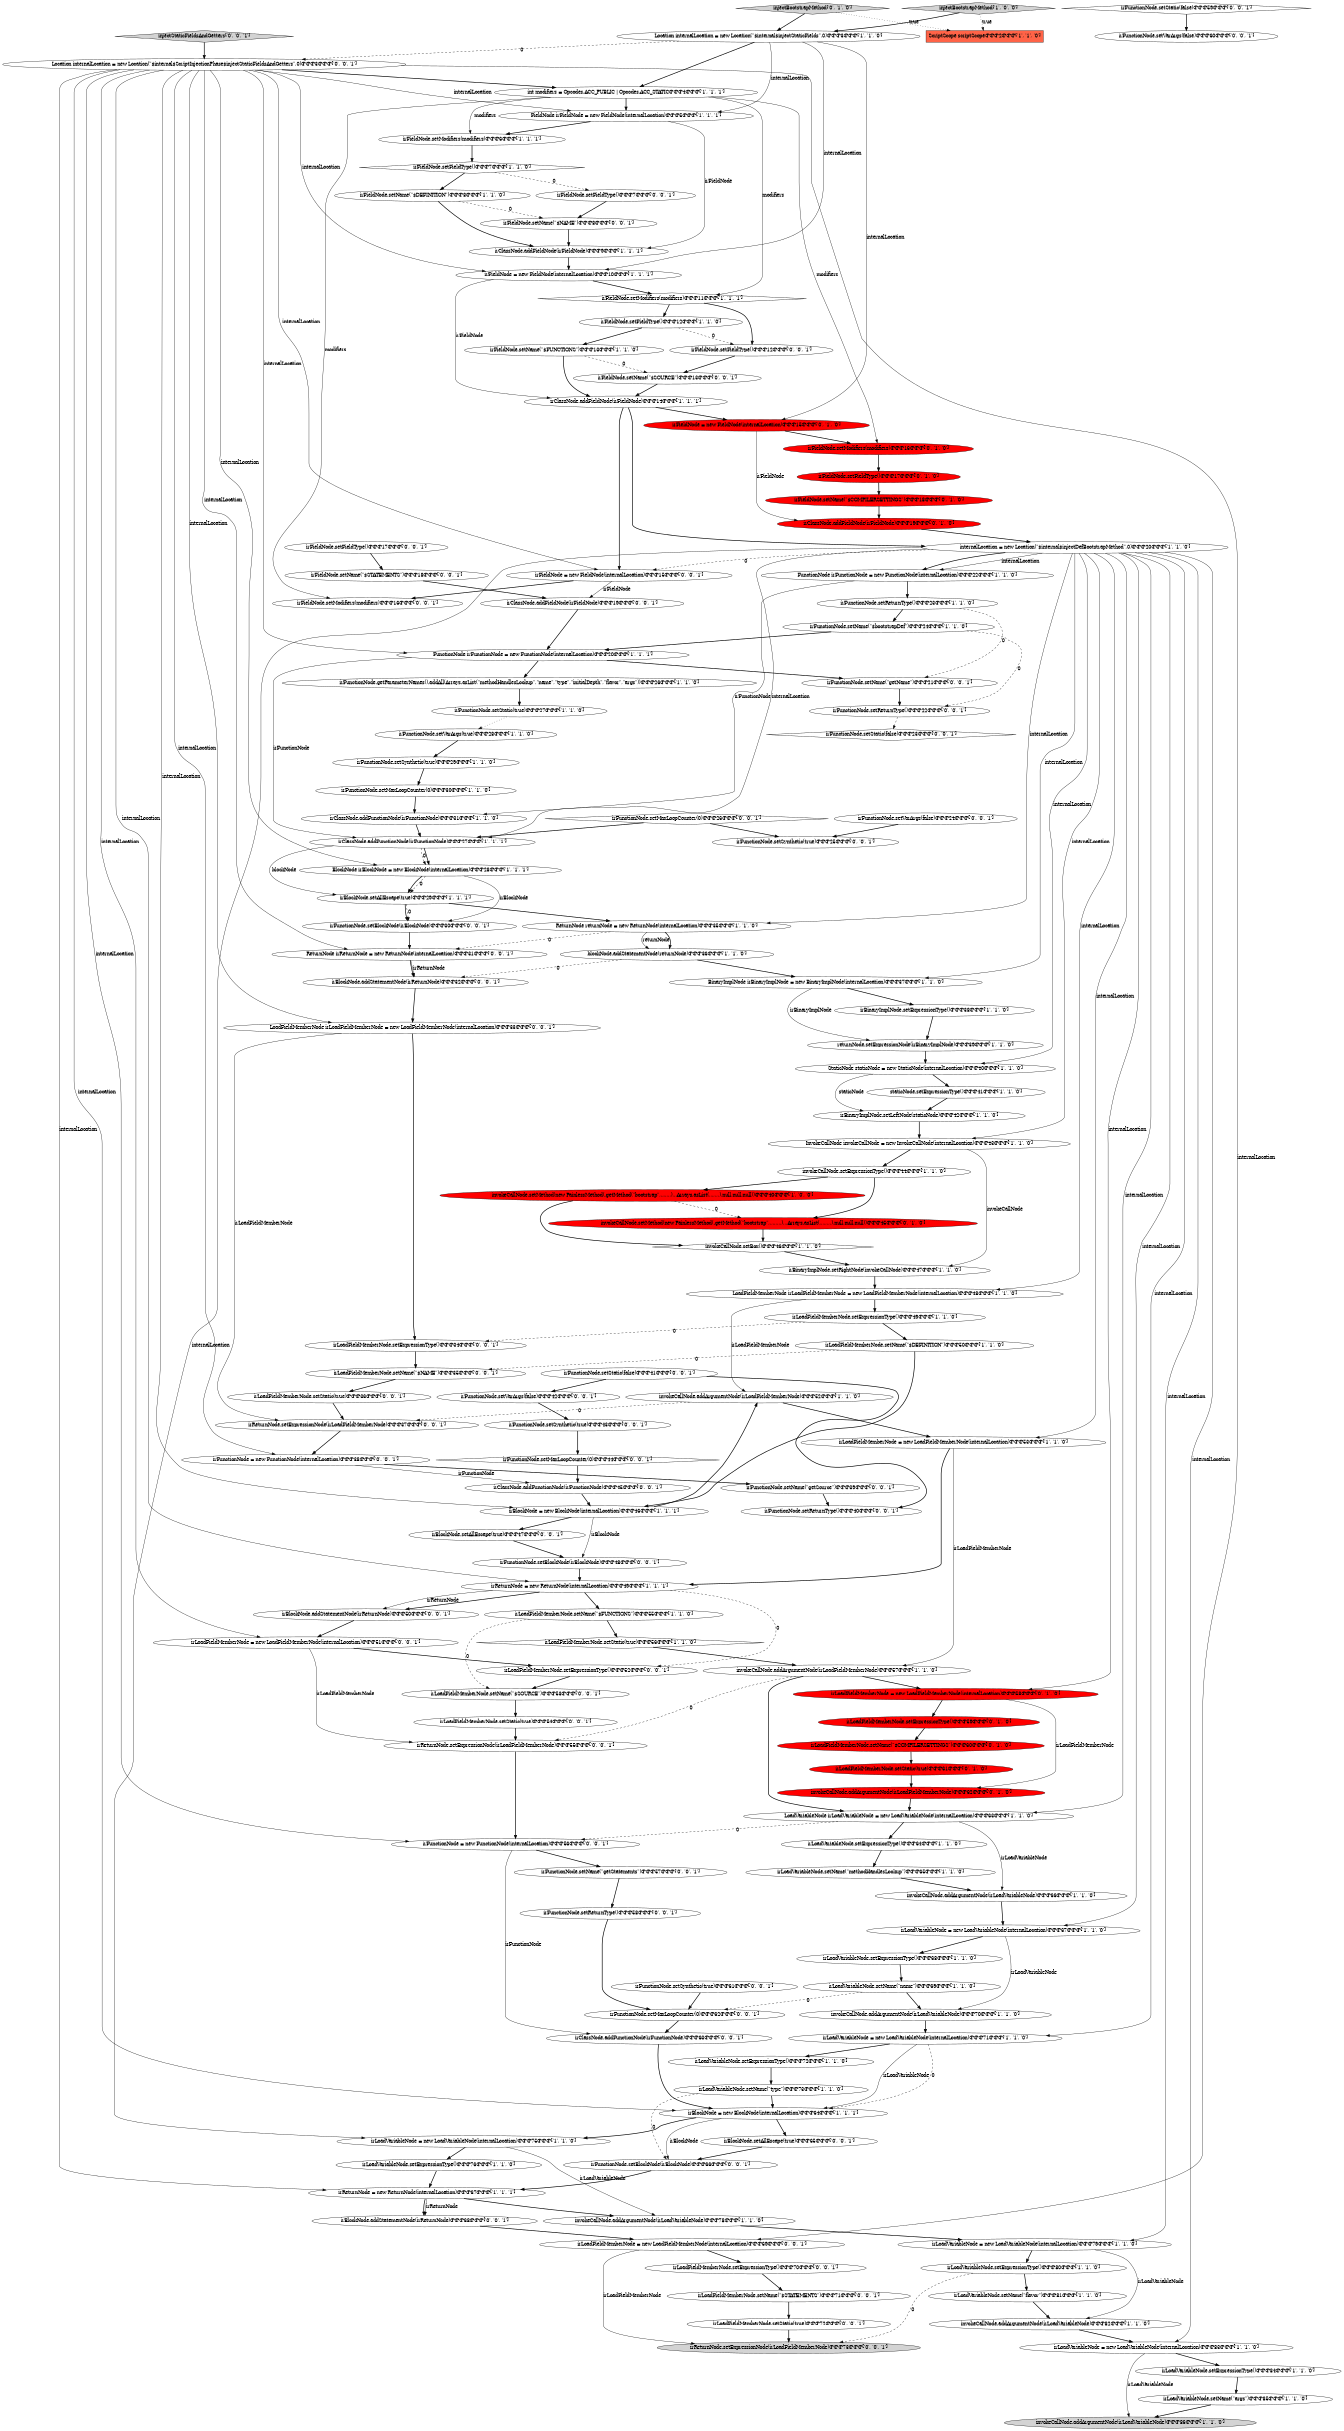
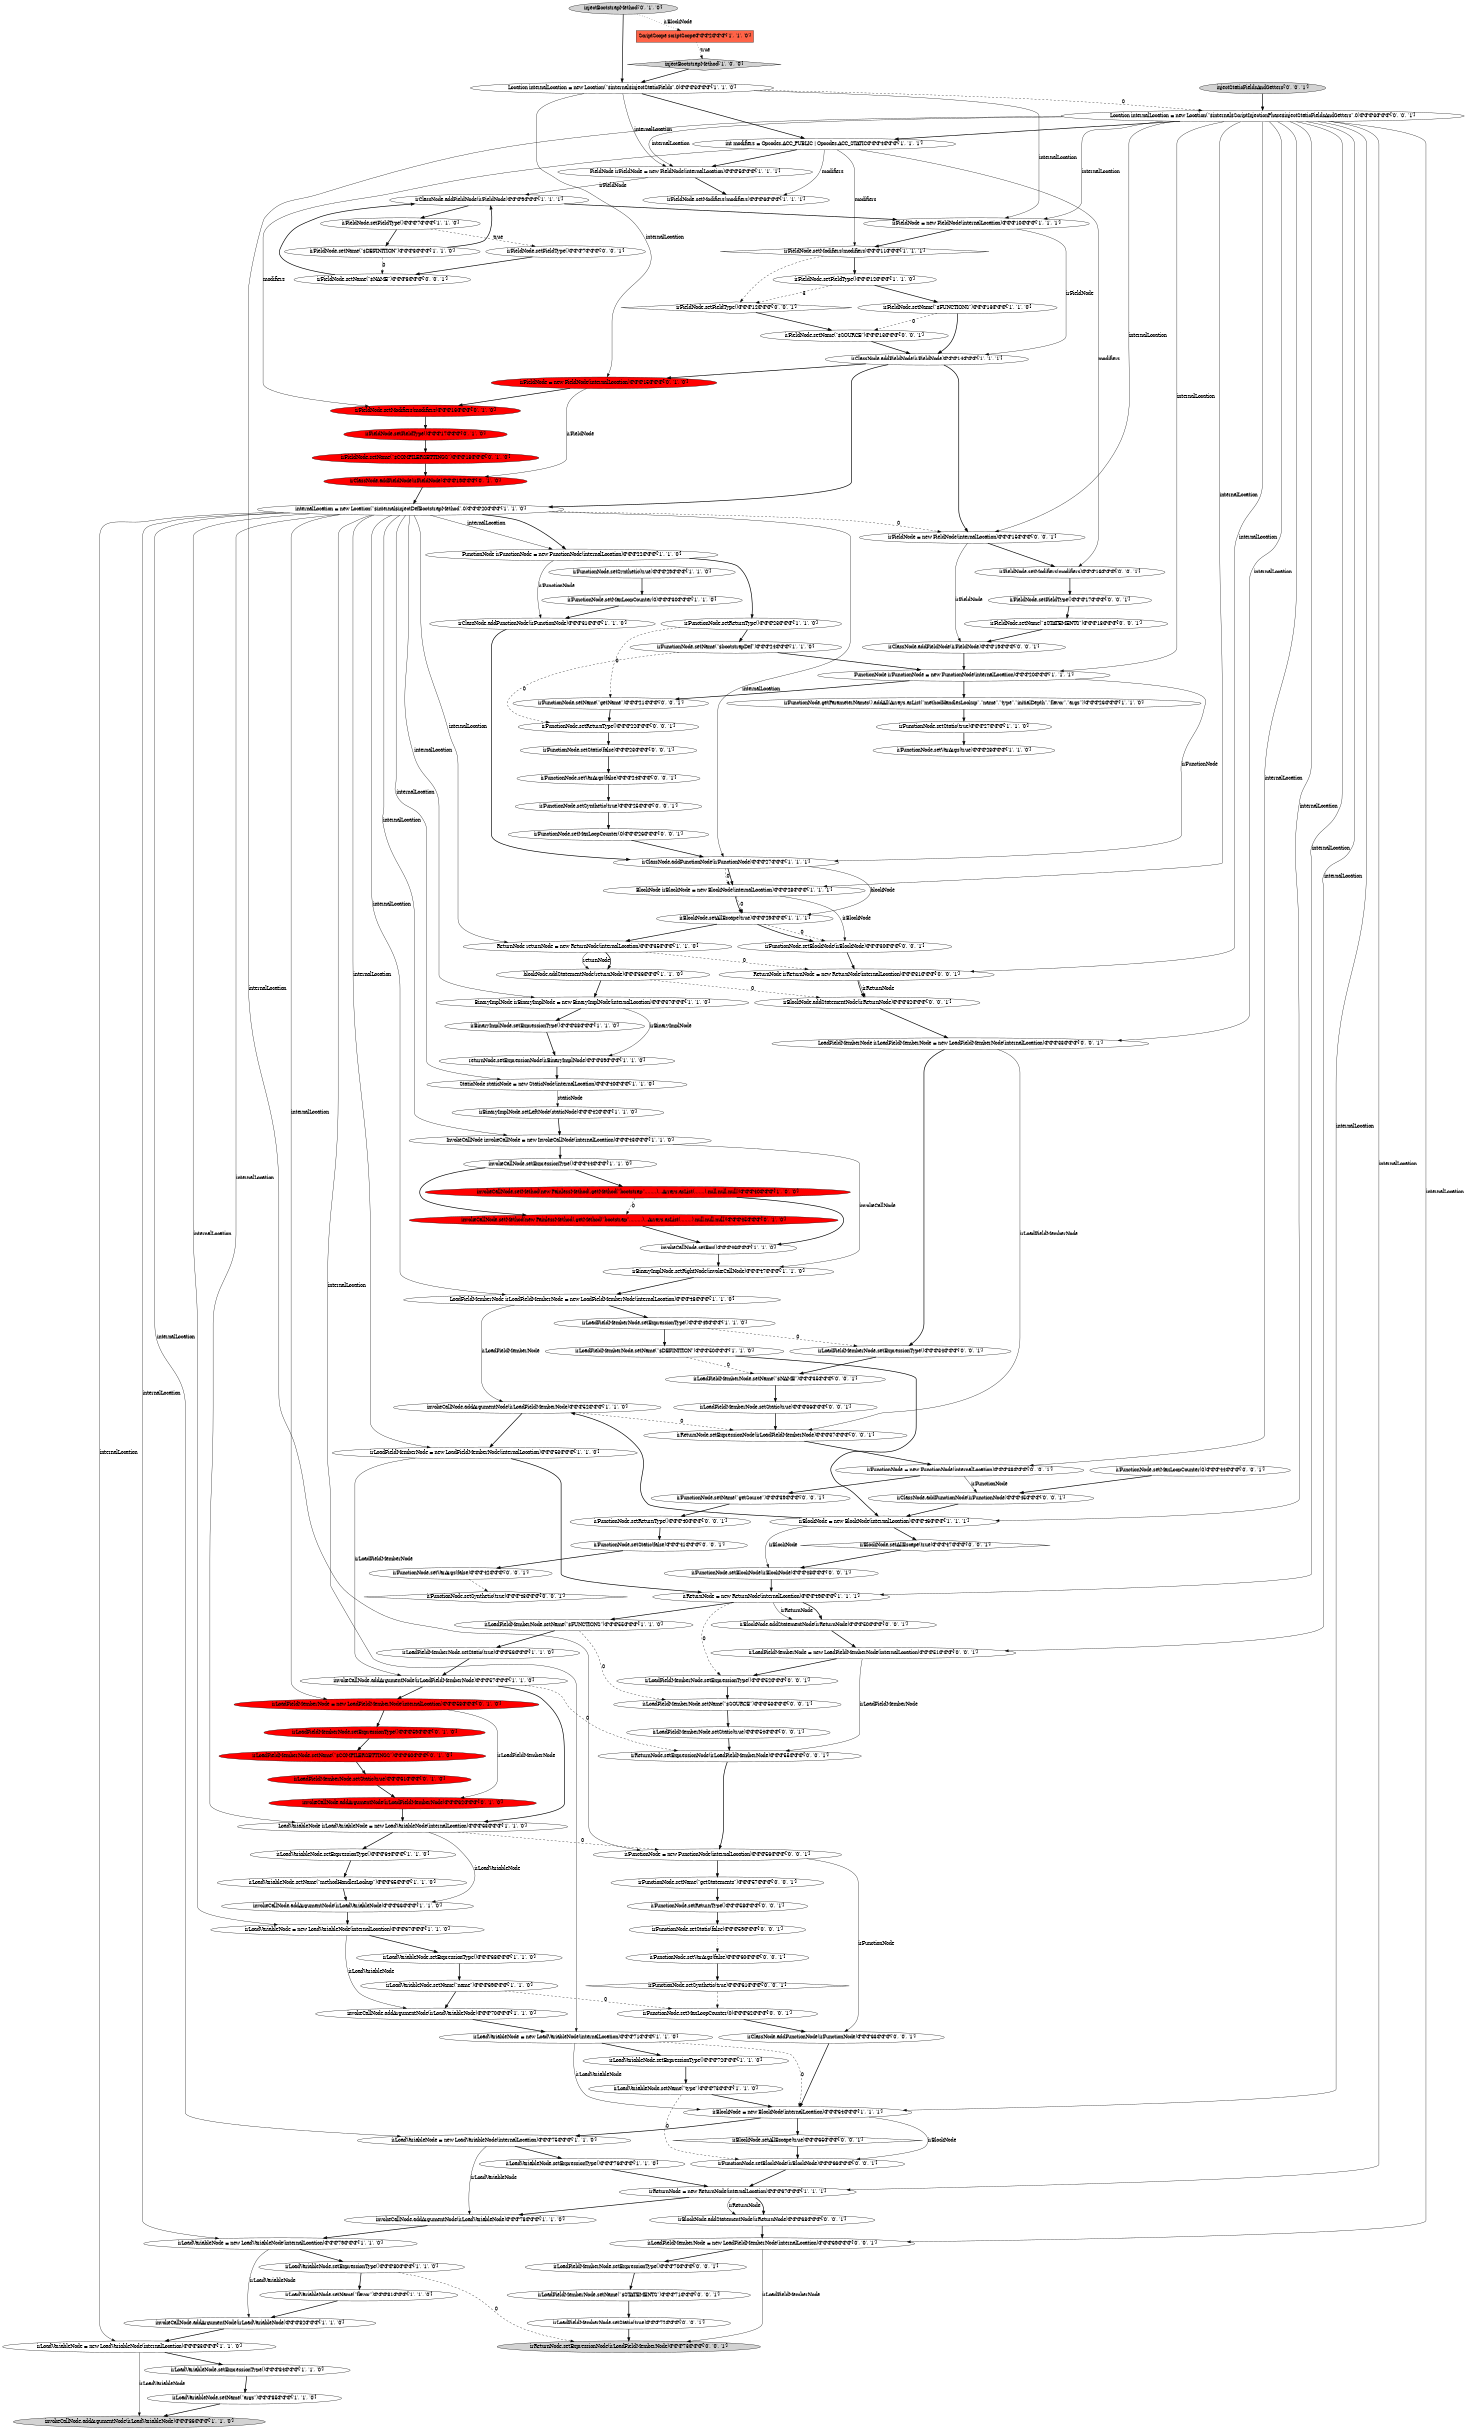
(813, 8) -> (623, 8)
(1186, 8) -> (717, 1930)
(981, 21) -> (699, 49)
(1186, 21) -> (717, 1942)
(914, 22) -> (678, 22)
(204, 36) -> (1263, 88)
(472, 152) -> (446, 211)
(472, 168) -> (400, 224)
(554, 182) -> (498, 238)
(738, 312) -> (778, 270)
(713, 336) -> (804, 294)
(751, 350) -> (736, 308)
none -> (1070, 585)
(896, 721) -> (608, 737)
(494, 722) -> (964, 737)
(891, 735) -> (608, 750)
(447, 748) -> none
none -> (608, 763)
(687, 819) -> (608, 835)
(743, 830) -> (608, 819)
(956, 1092) -> none
(763, 1247) -> (718, 1248)
(550, 1409) -> (477, 1584)
(866, 1420) -> (660, 1532)
(578, 1425) -> (496, 1597)
(578, 1441) -> none
(578, 1460) -> (1190, 1470)
(497, 1535) -> (925, 1545)
(620, 1643) -> (478, 1653)
none -> (717, 1970)
(602, 1979) -> (717, 1916)
(704, 1987) -> (717, 1986)
(696, 1999) -> (717, 1998)
(789, 2141) -> (798, 2141)
